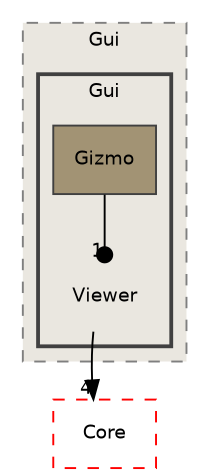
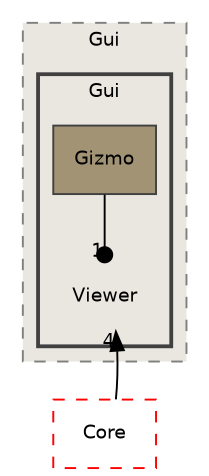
(92, 356) -> (117, 375)
